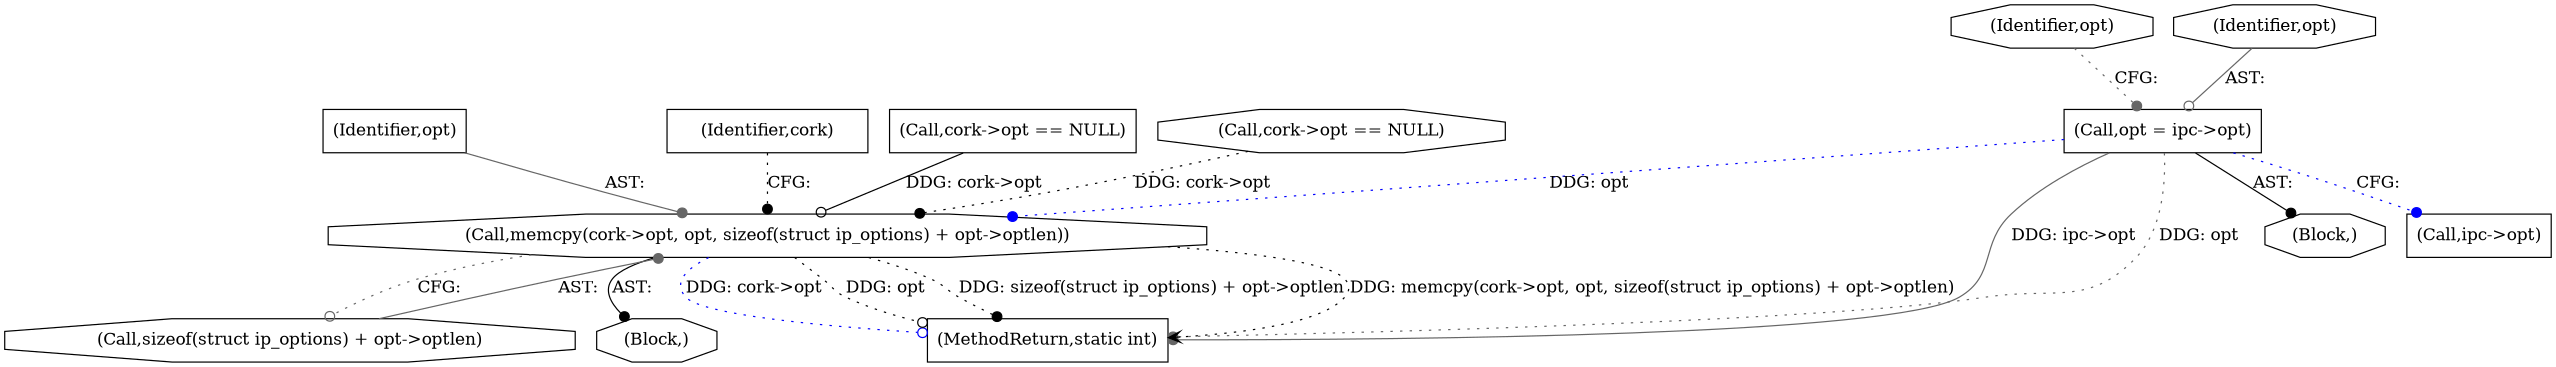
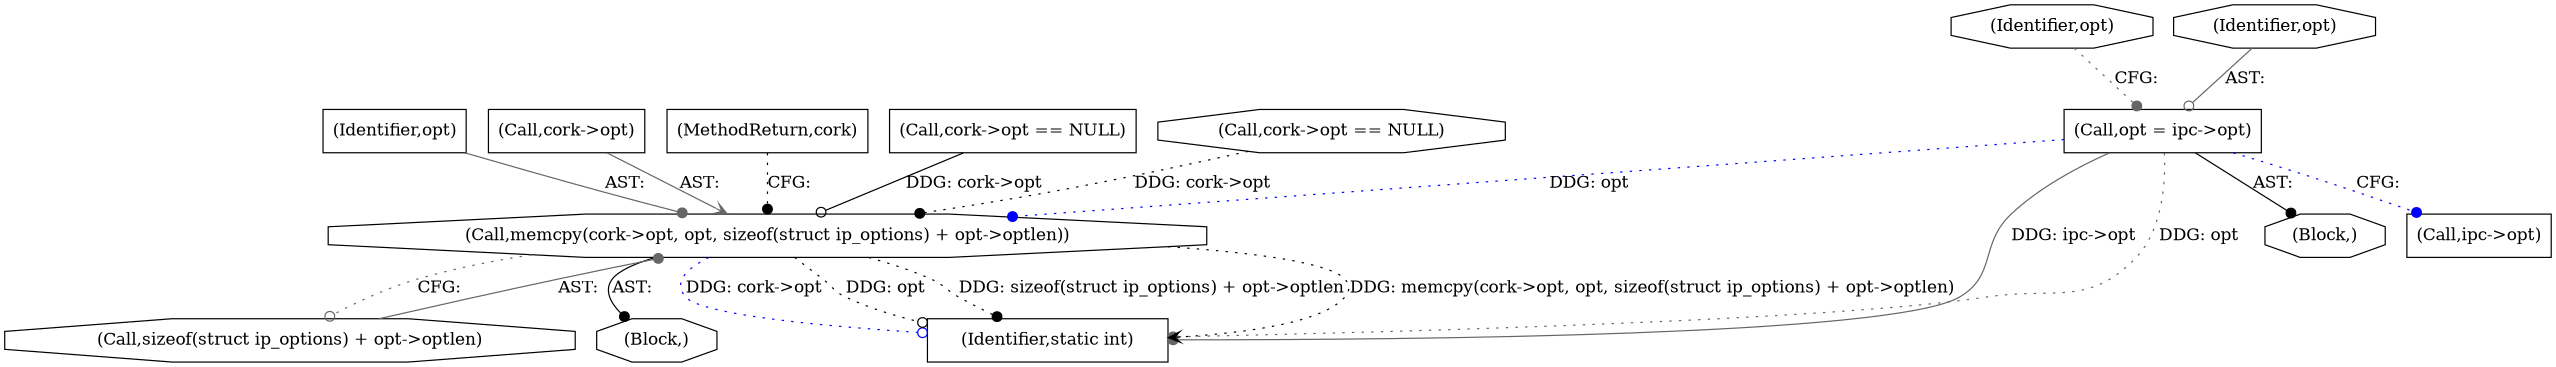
none -> (567, 131)
(767, 131) -> (767, 131)
(1048, 340) -> (1048, 340)
